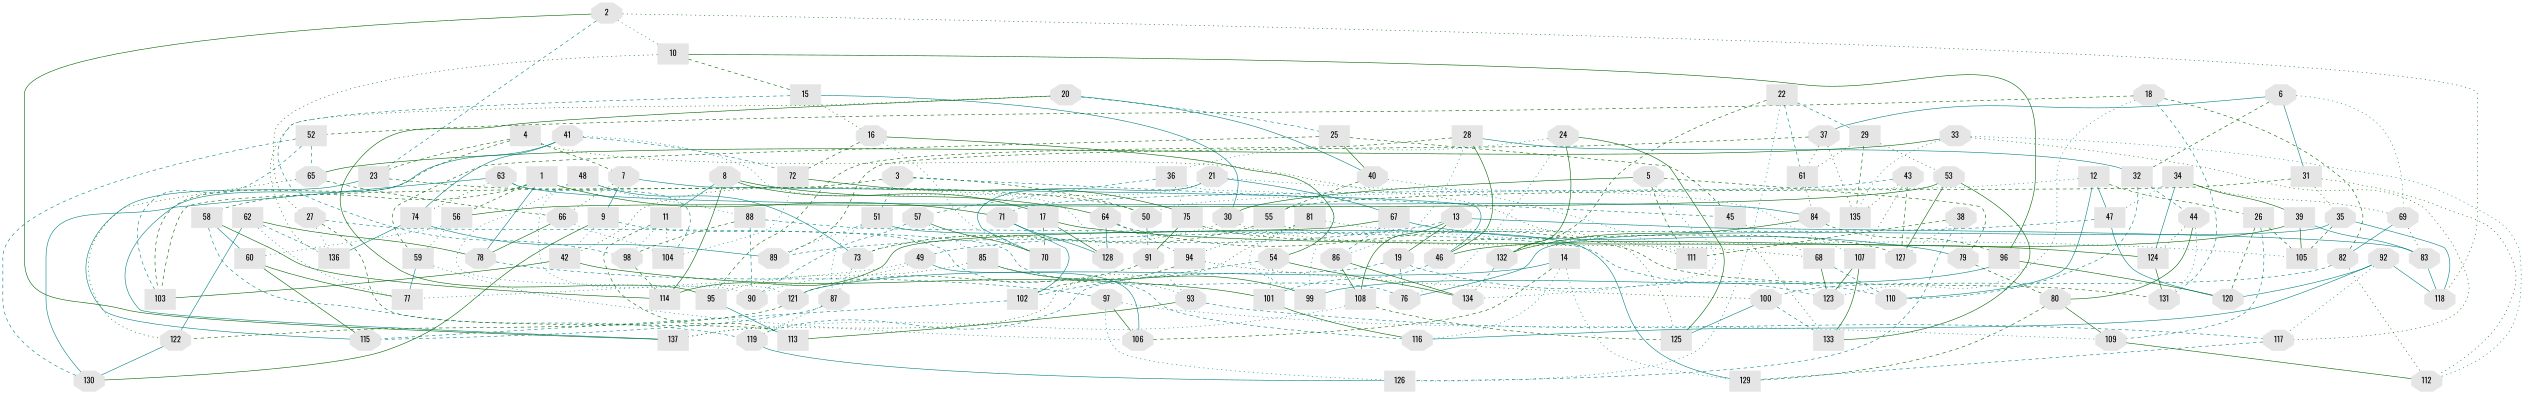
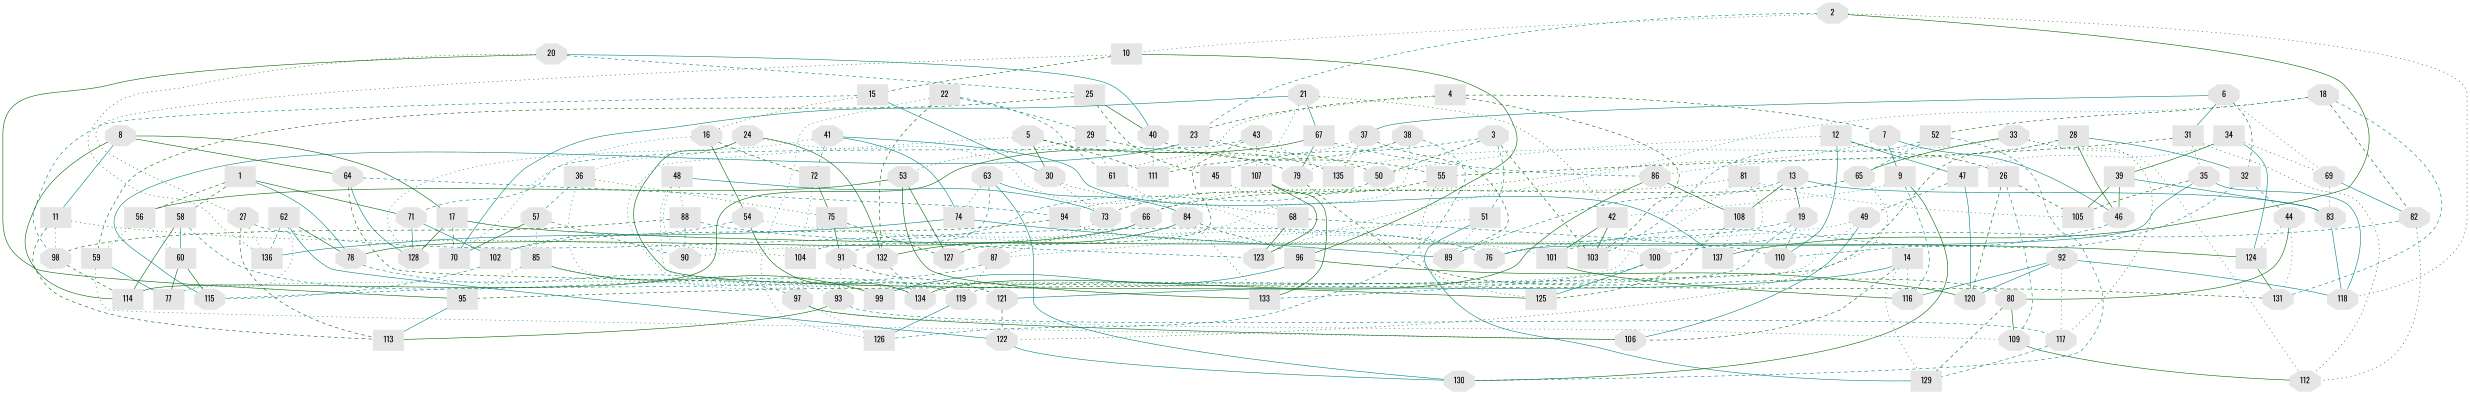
(1777, 276) -> (1228, 261)
